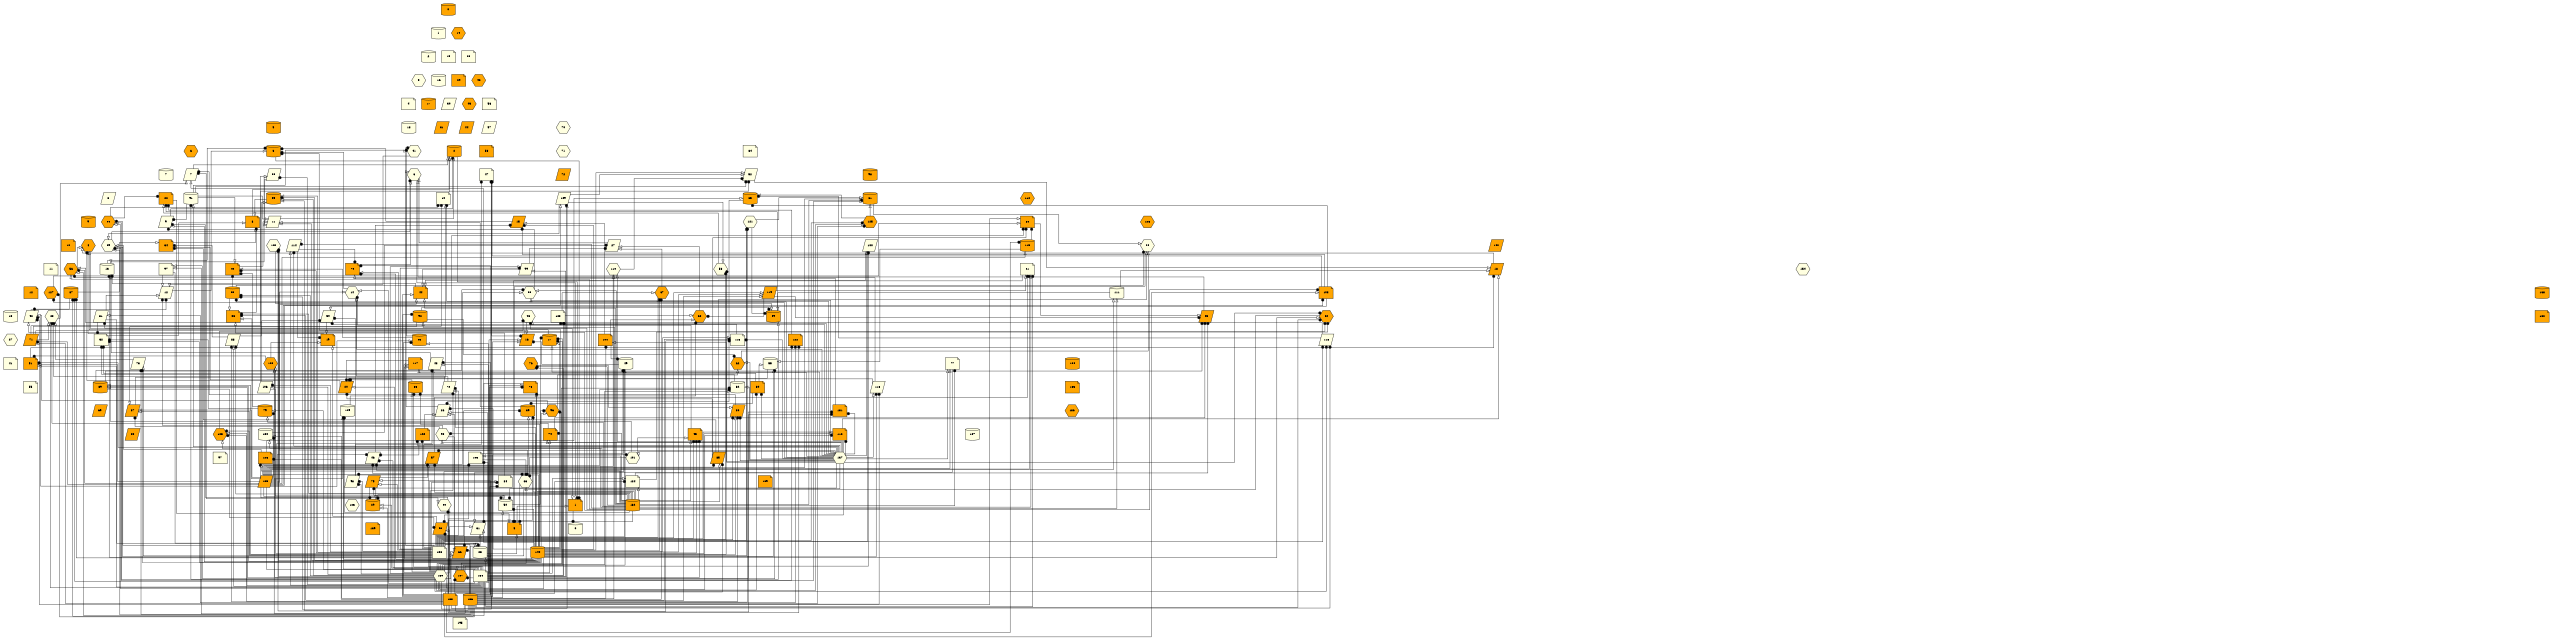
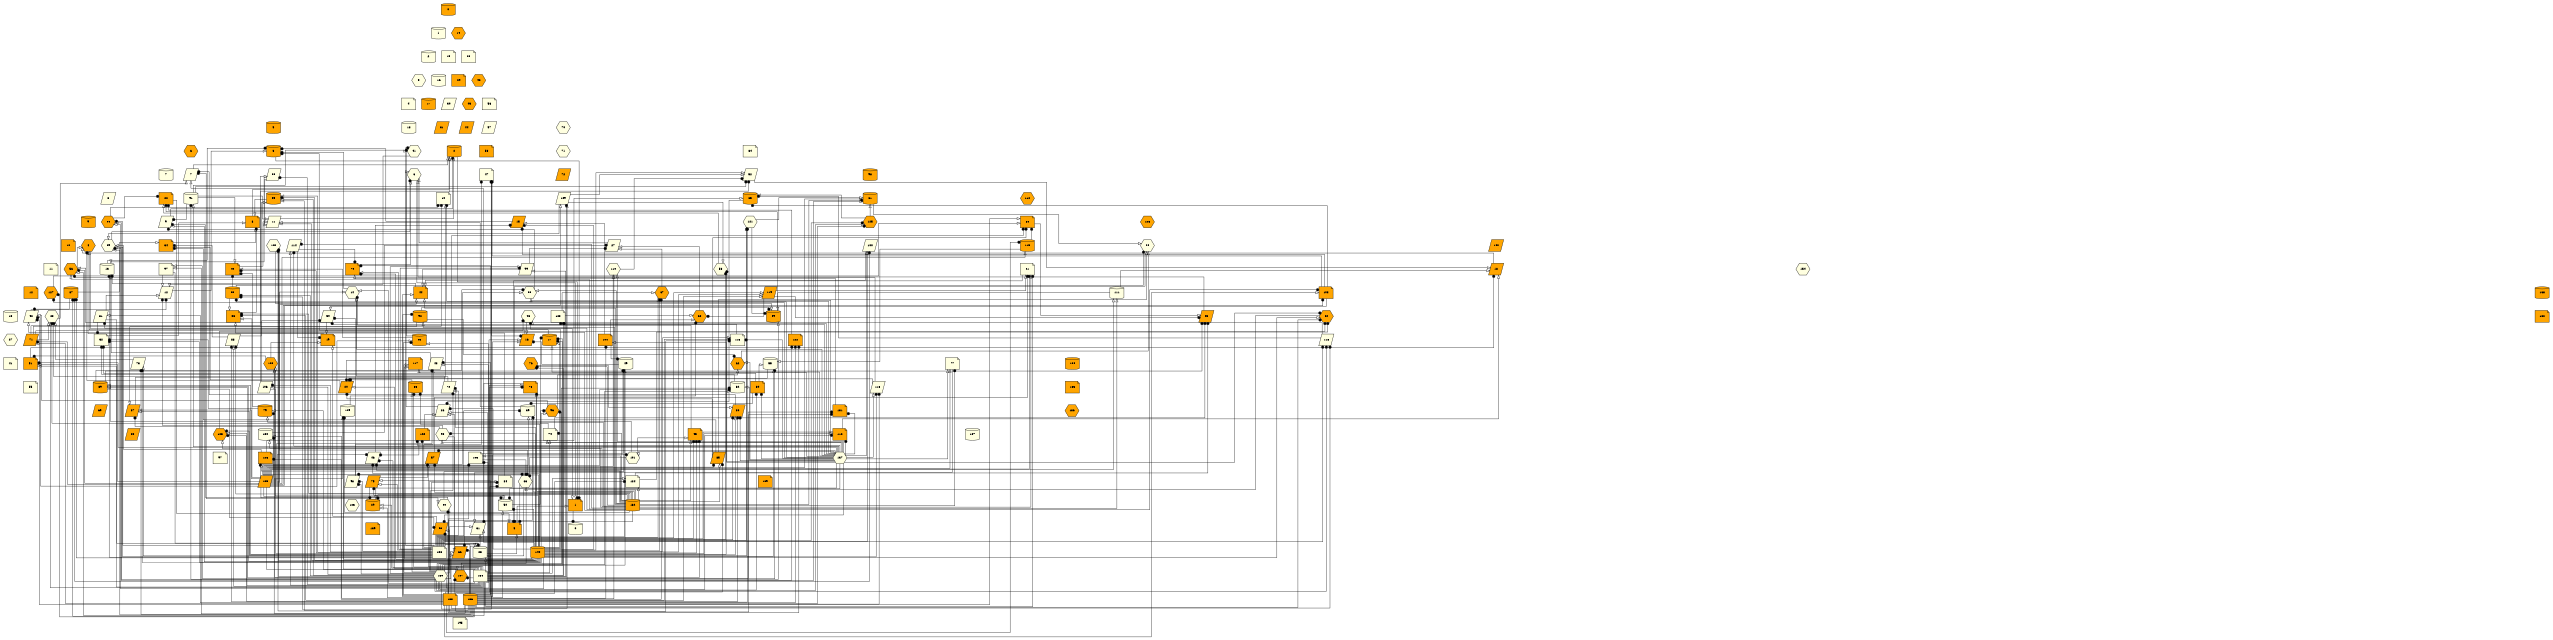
(528, 411) -> (528, 411)
(550, 434) -> (550, 434)
(820, 566) -> (842, 581)
